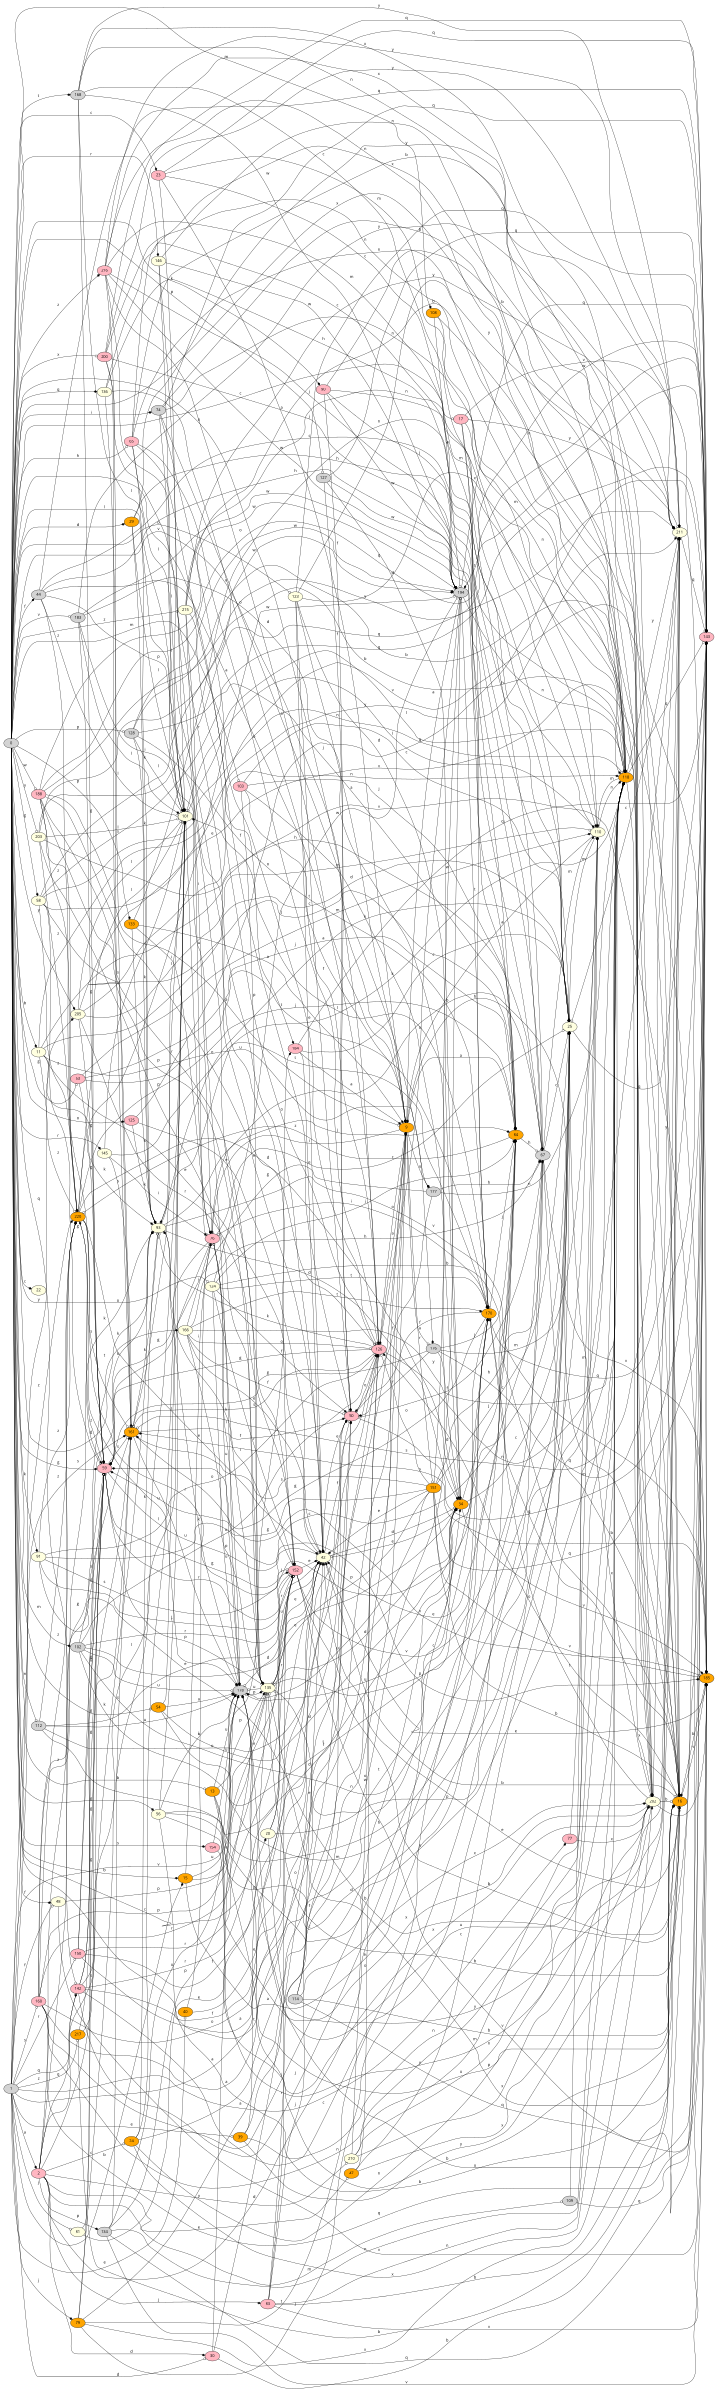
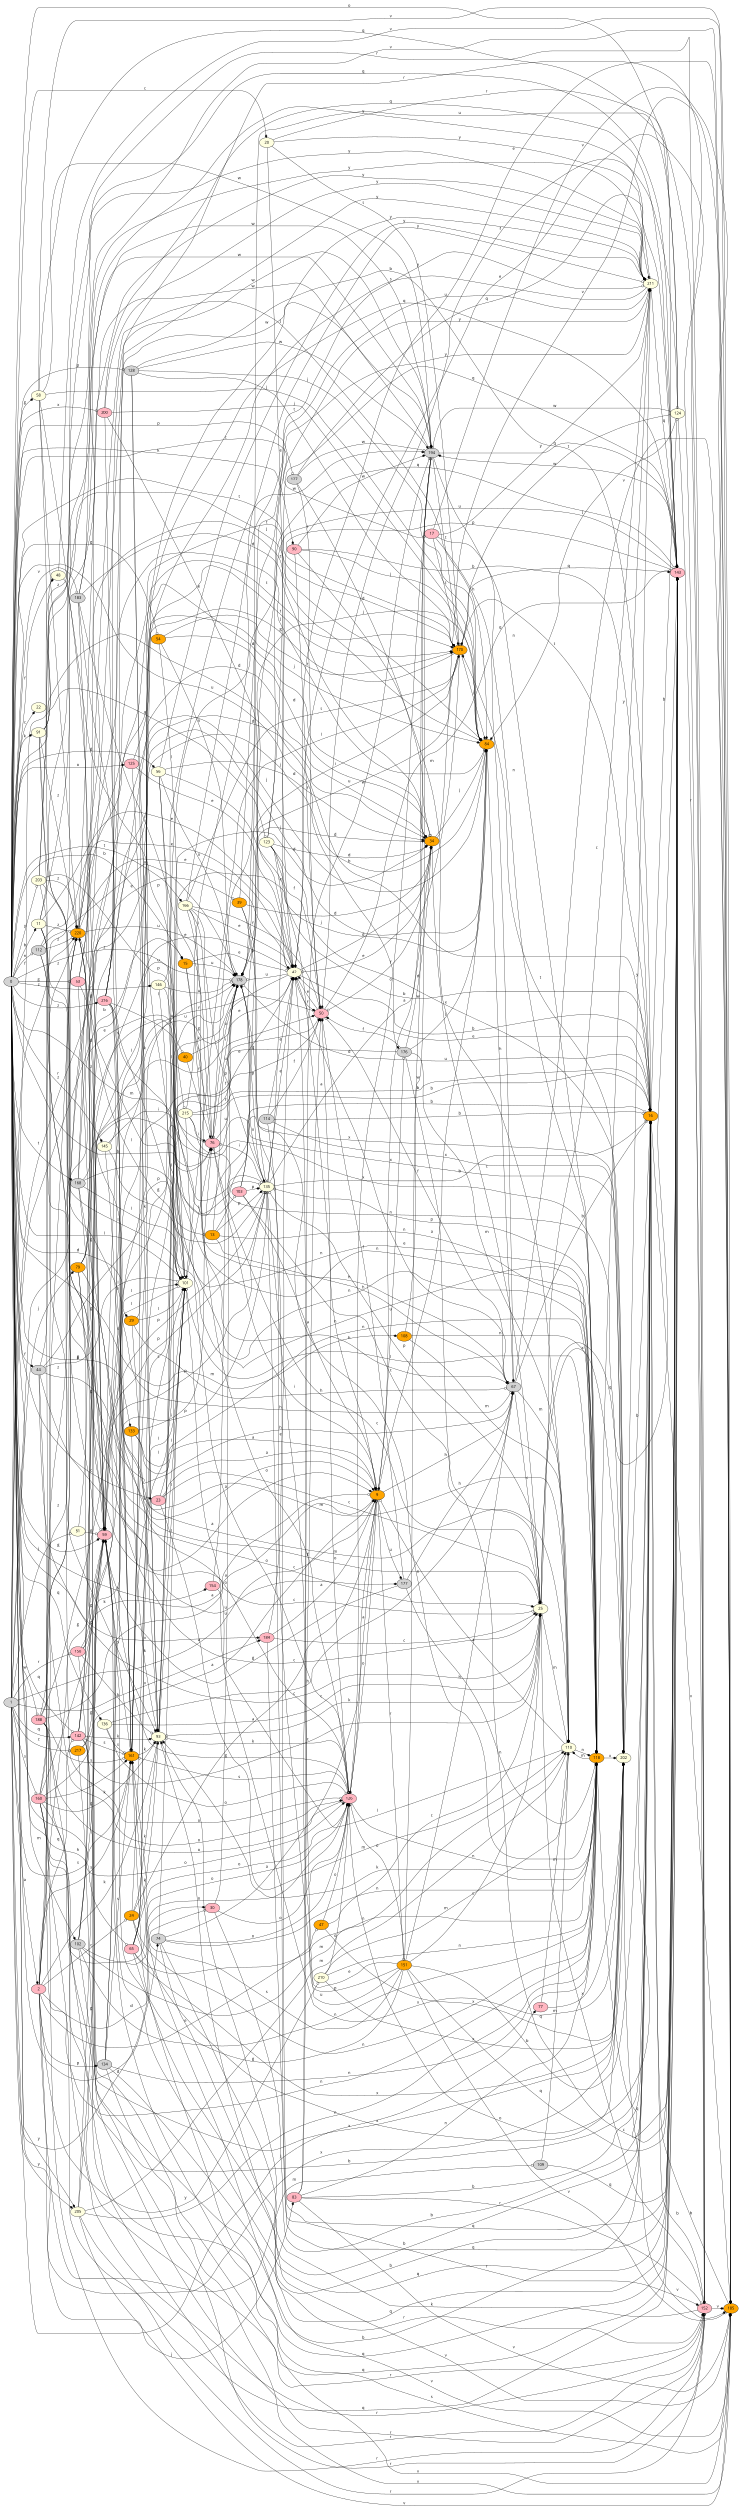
(454, 355) -> none
(431, 1113) -> (253, 1006)
(520, 1420) -> (663, 766)
